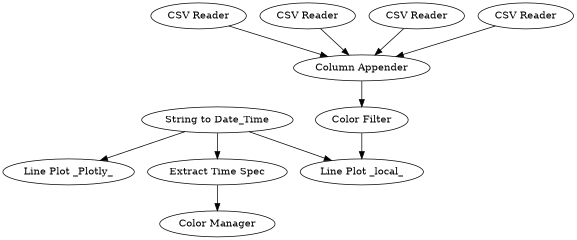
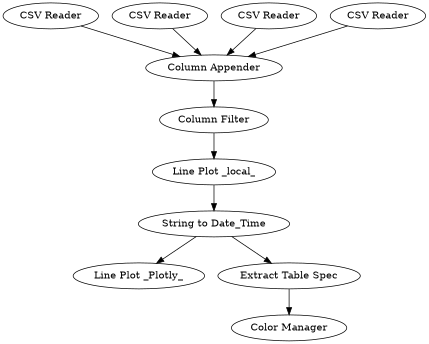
(362, 120) -> (214, 120)
(287, 145) -> (214, 194)
(217, 172) -> (289, 276)
